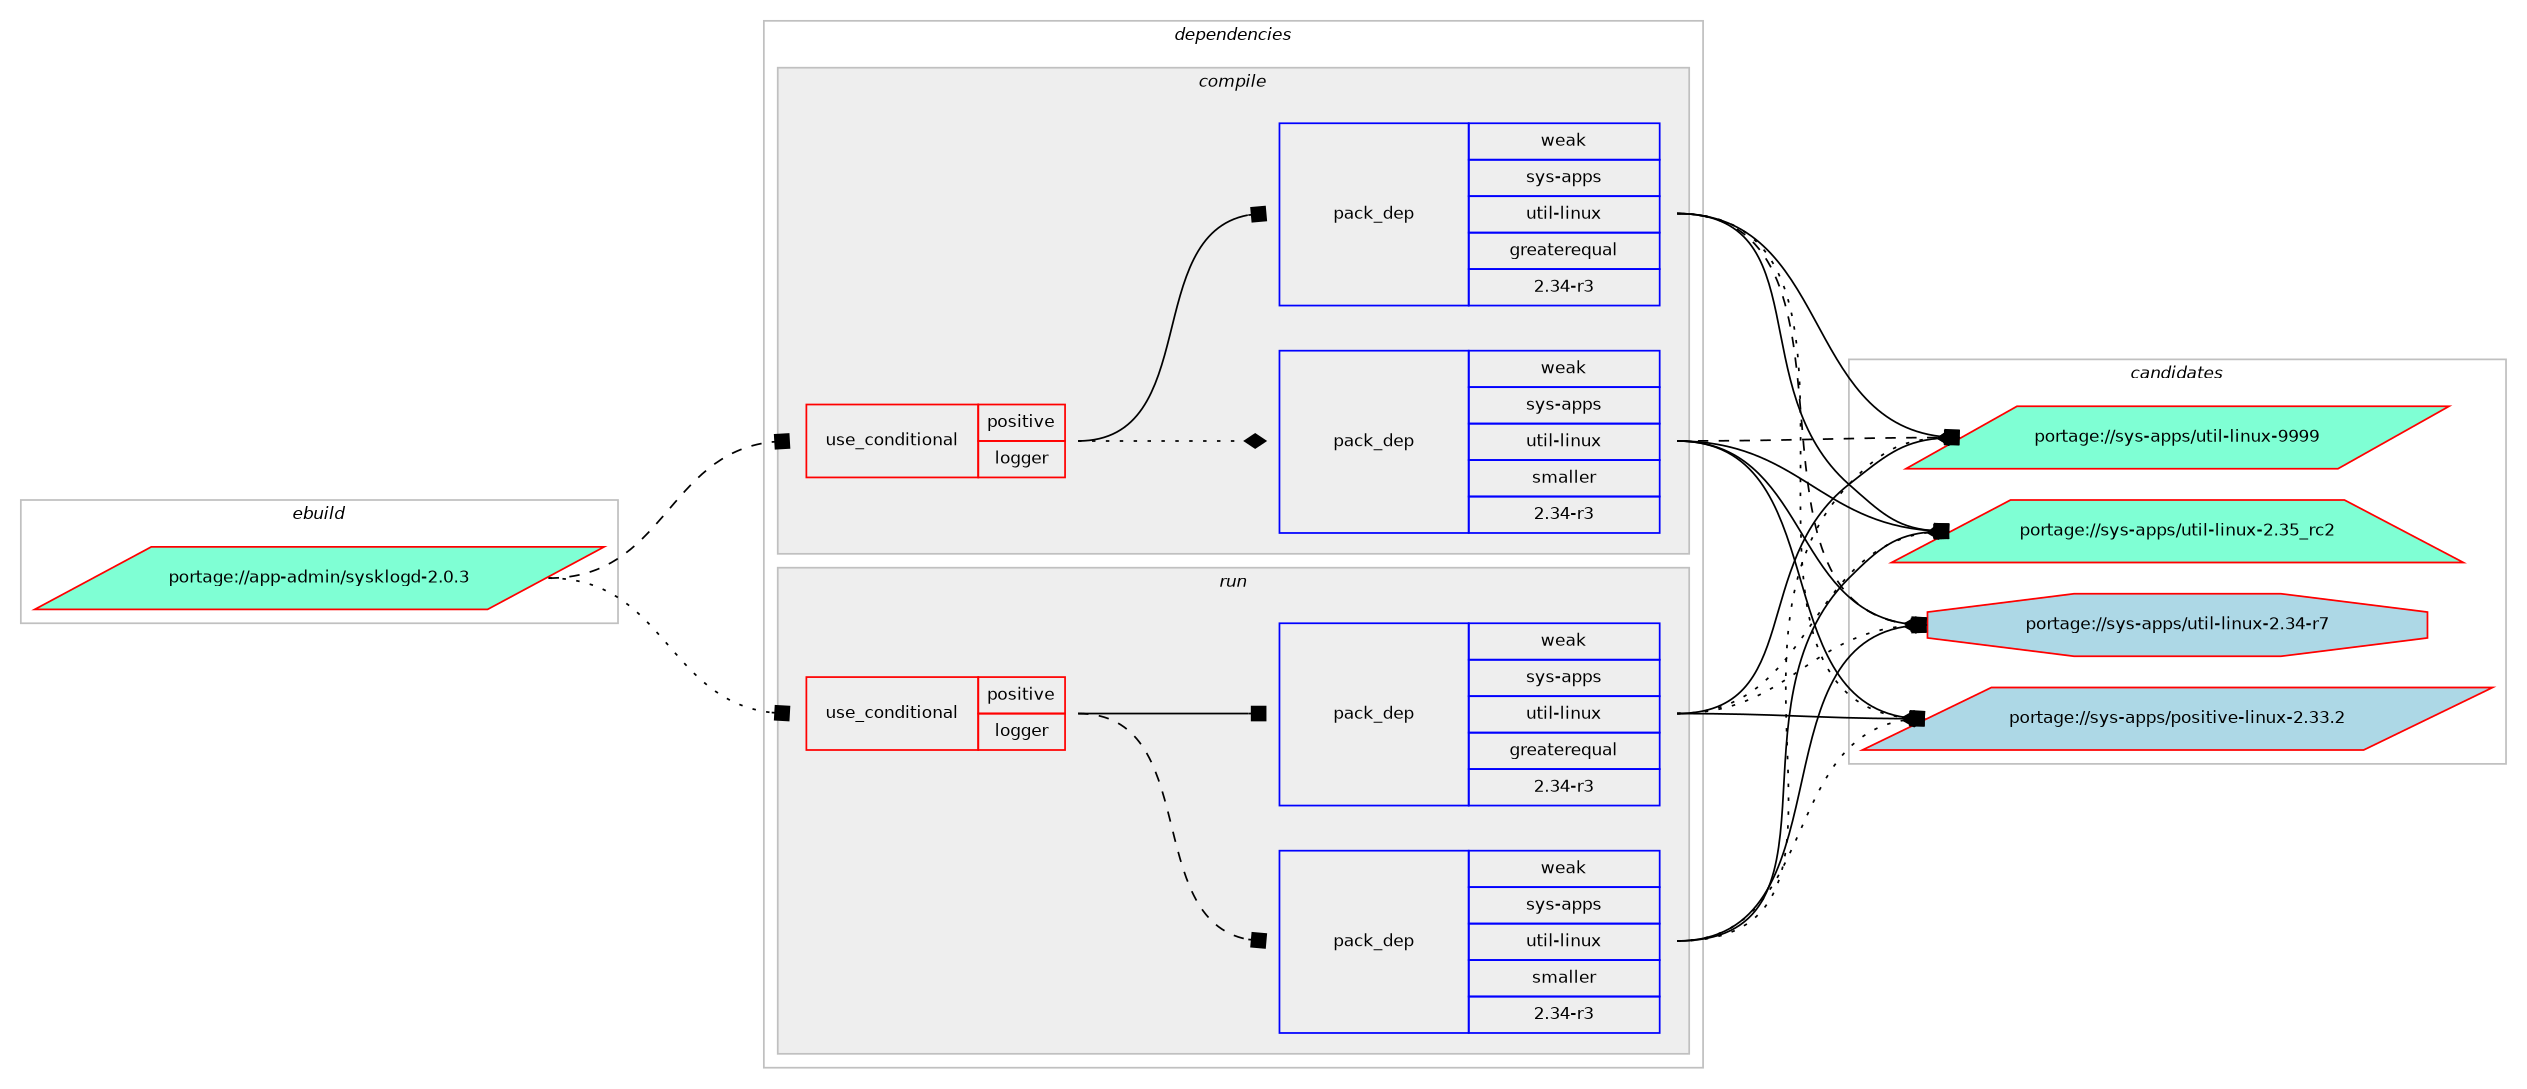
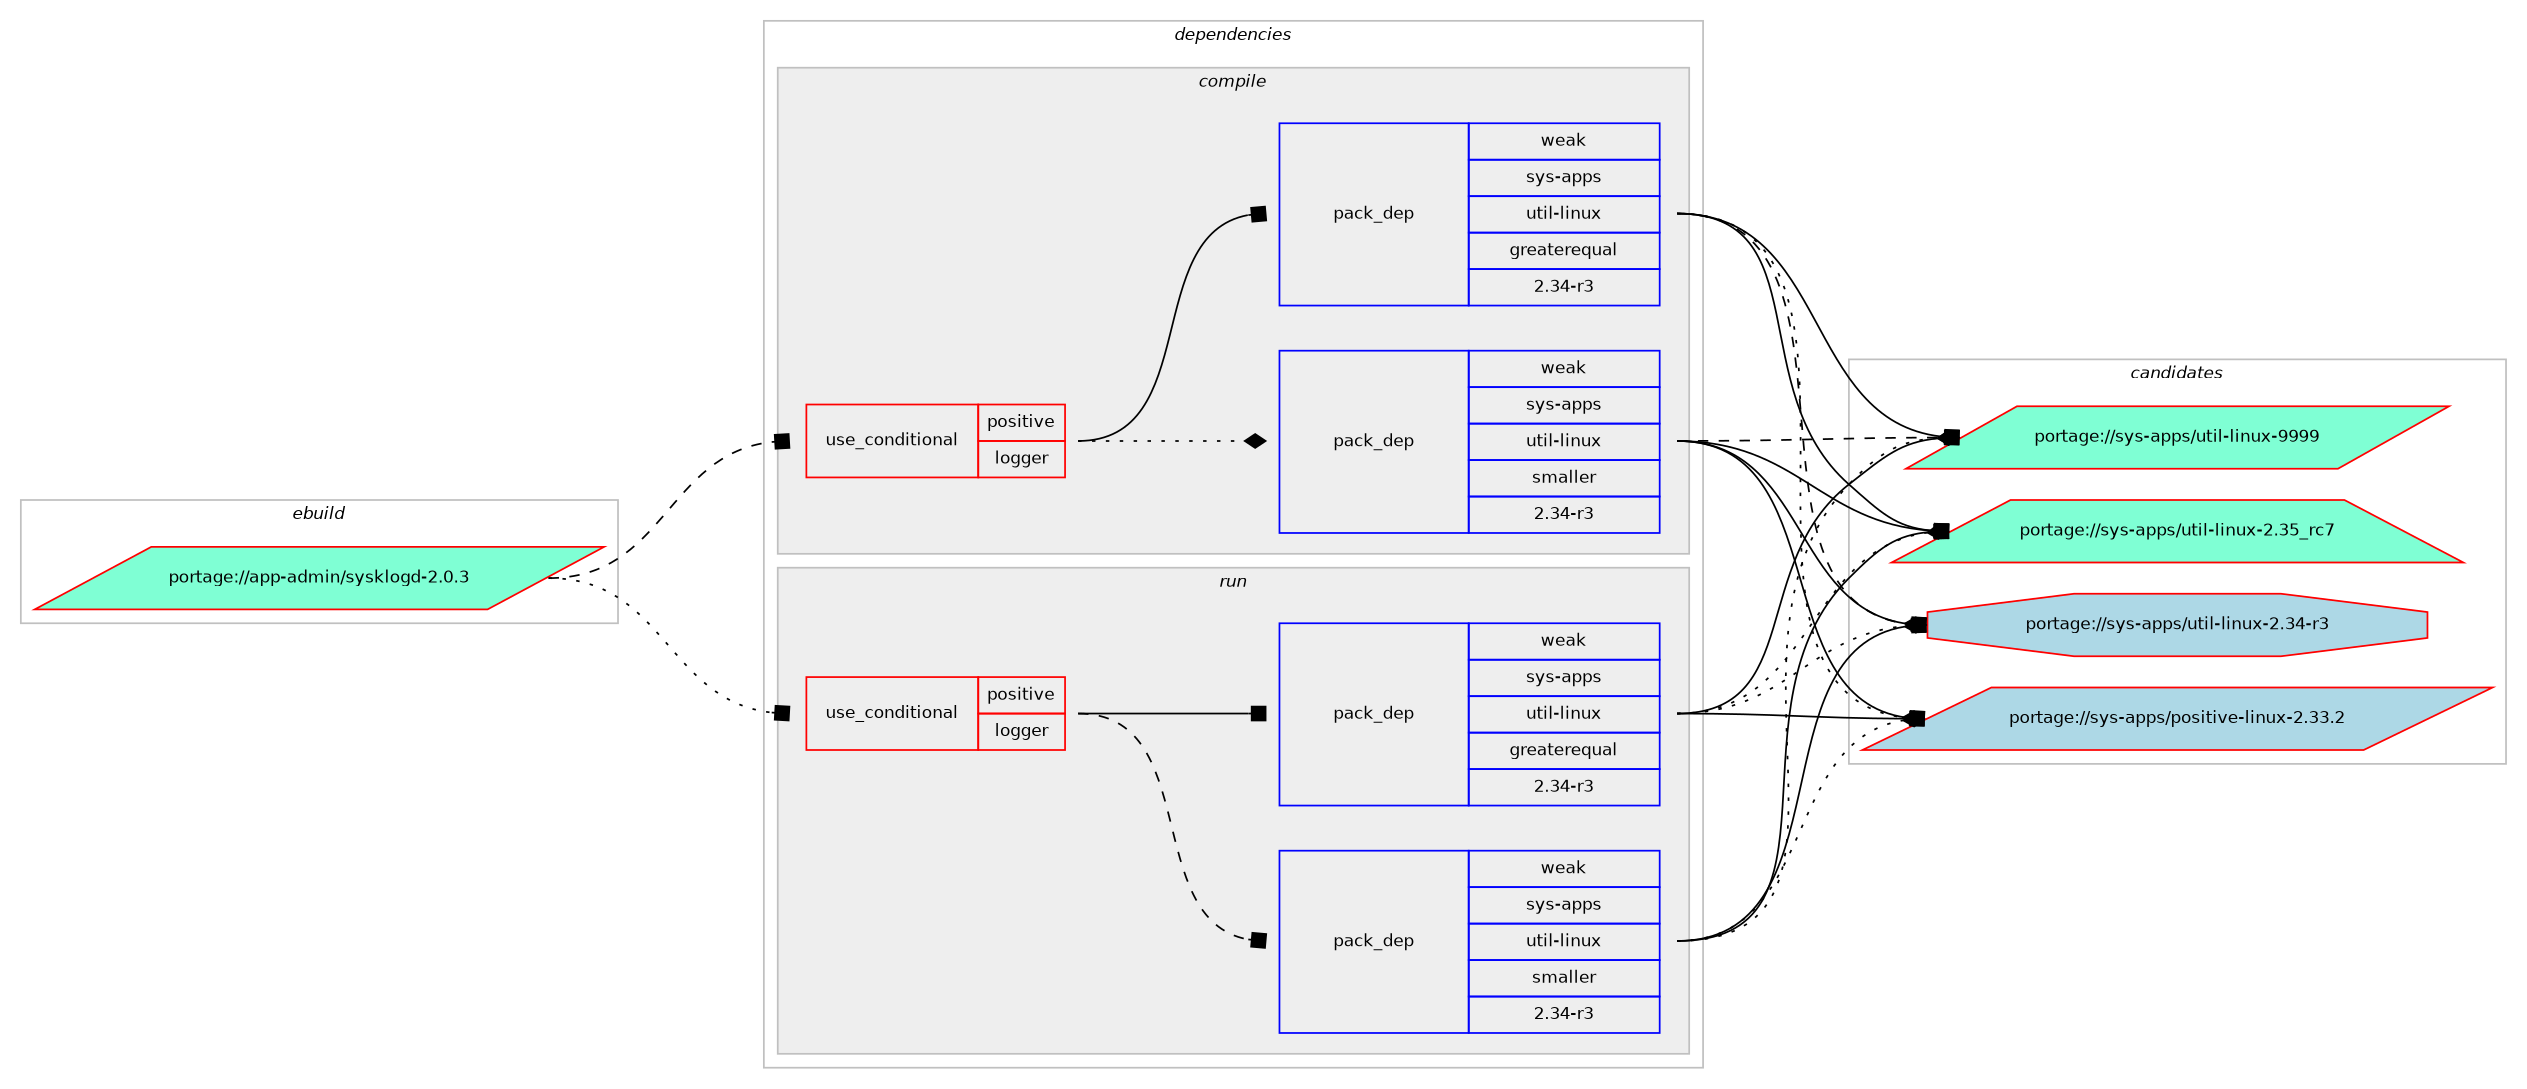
(2177, 531) -> (2177, 531)
(2177, 625) -> (2177, 625)
